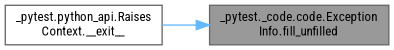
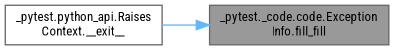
(299, 25) -> (299, 25)
